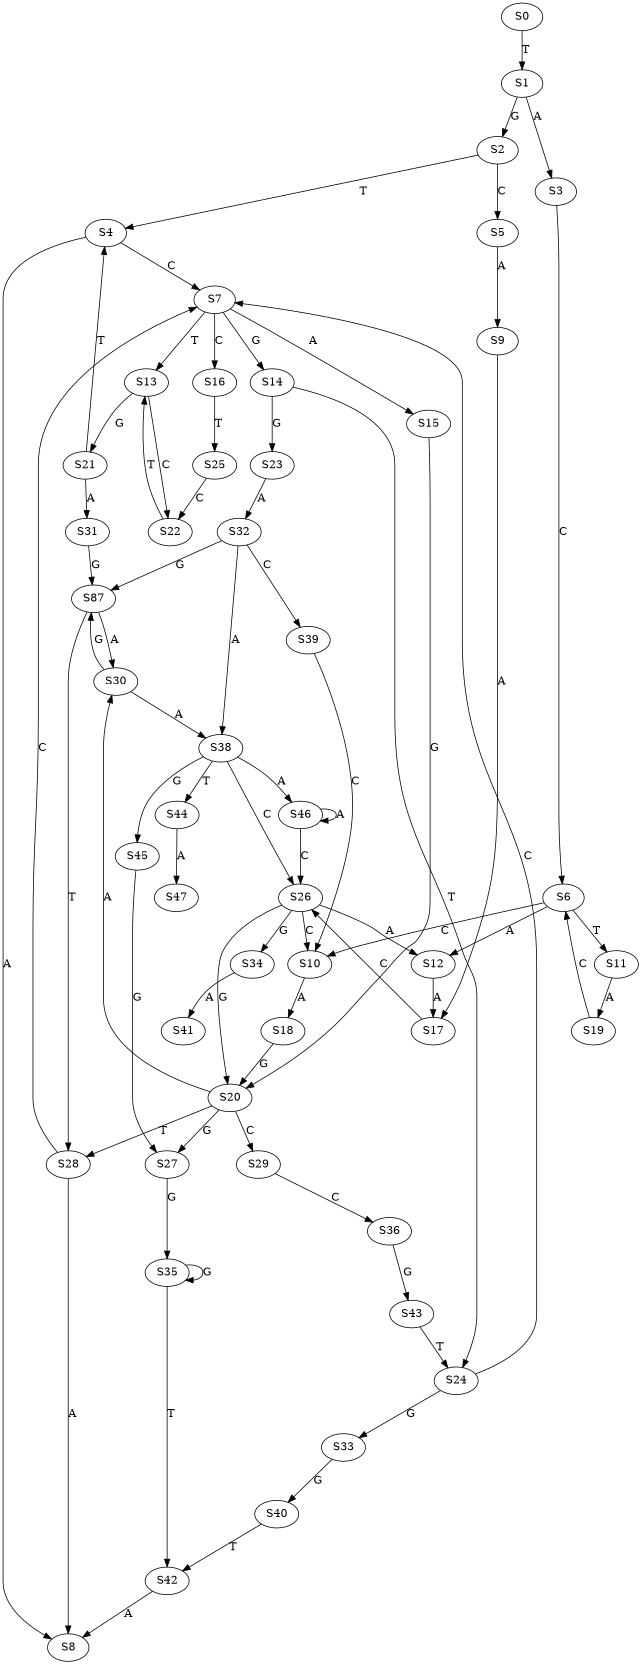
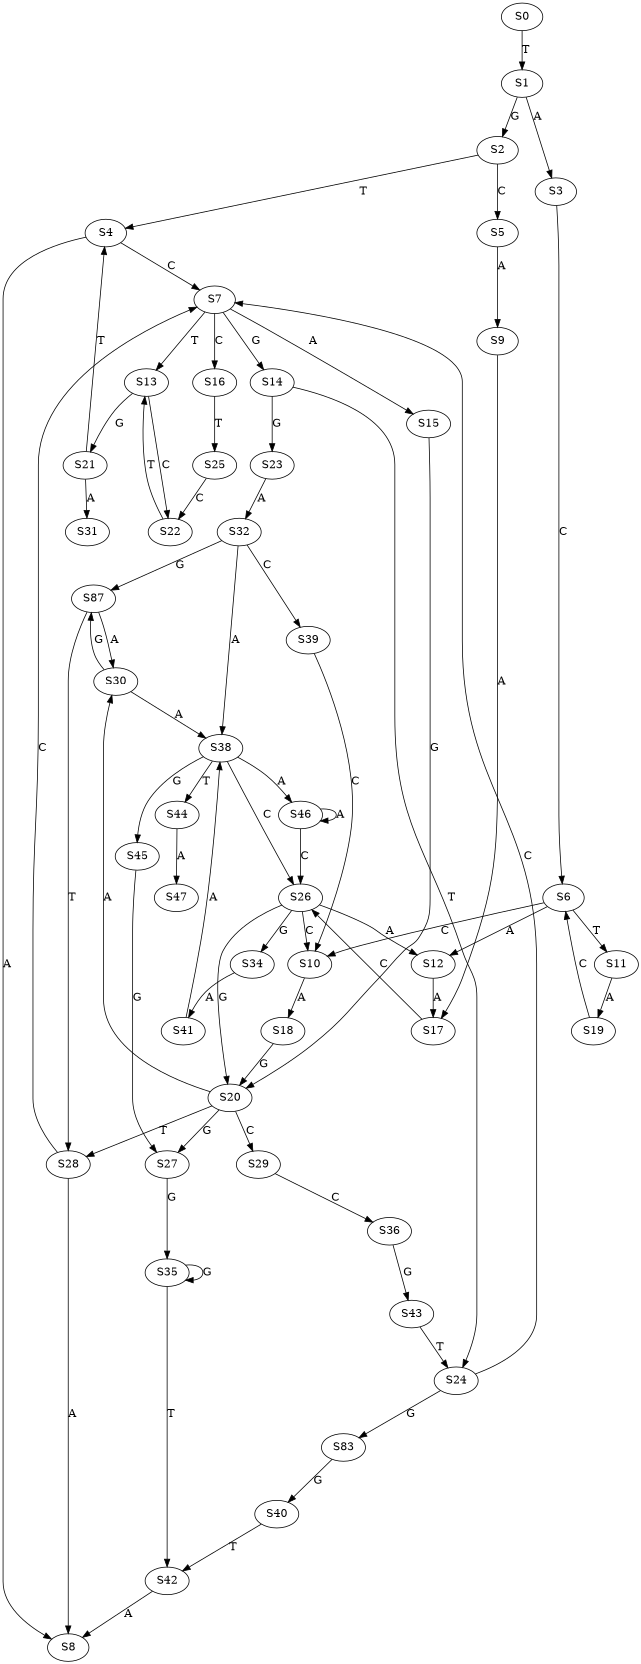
(90, 562) -> none
none -> (208, 894)
(343, 1447) -> (343, 1447)
